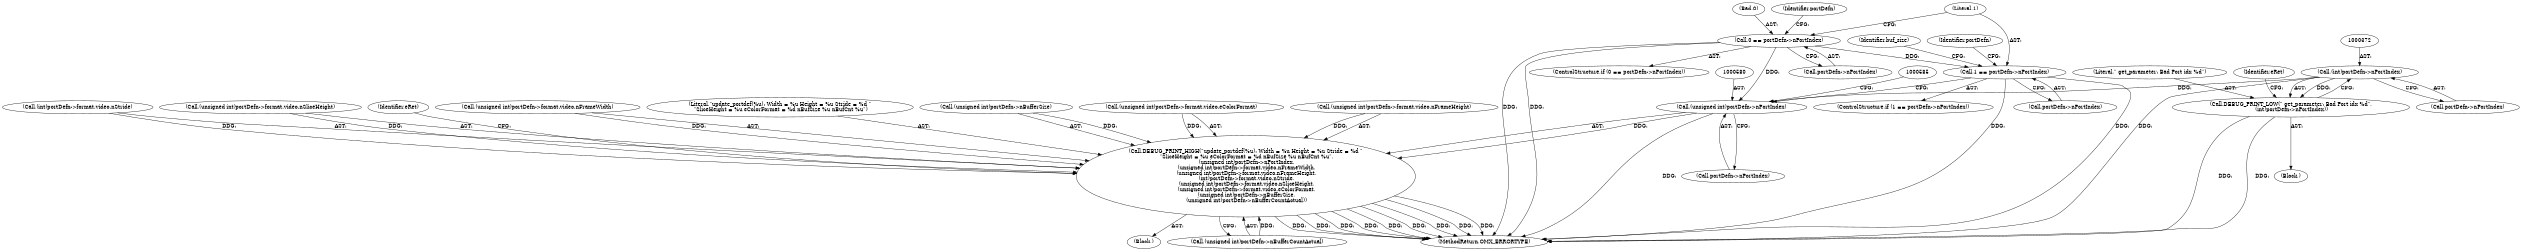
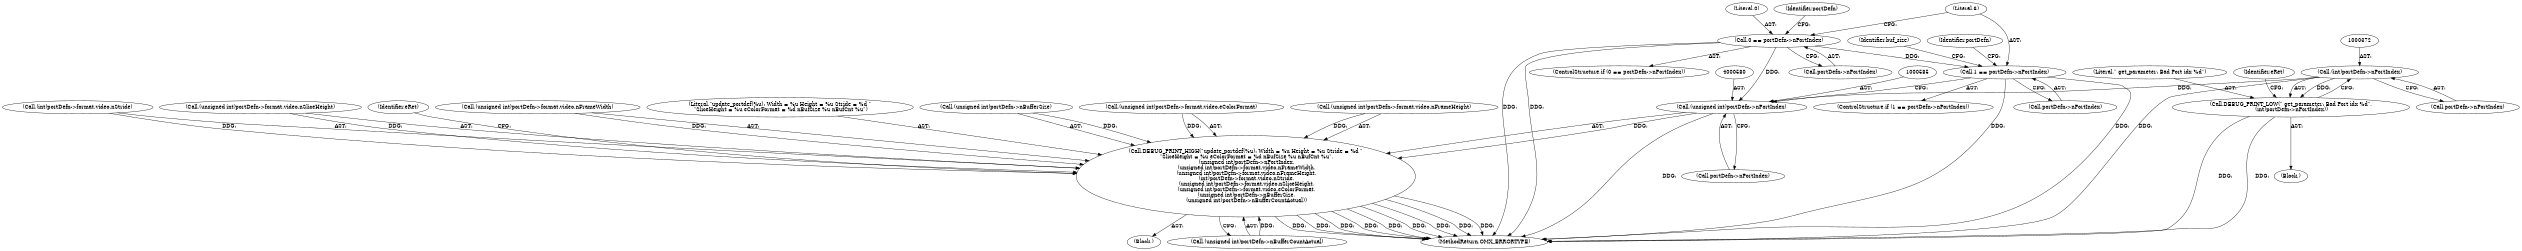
(1749, 9) -> (1747, 9)
(1965, 9) -> (1966, 9)
(1735, 72) -> (1735, 72)
(1868, 88) -> (1867, 88)
